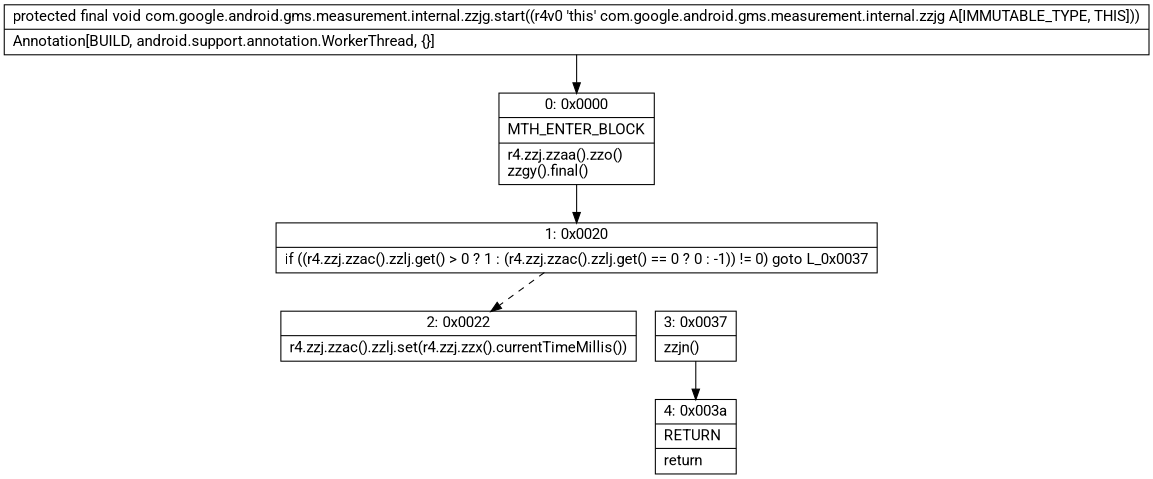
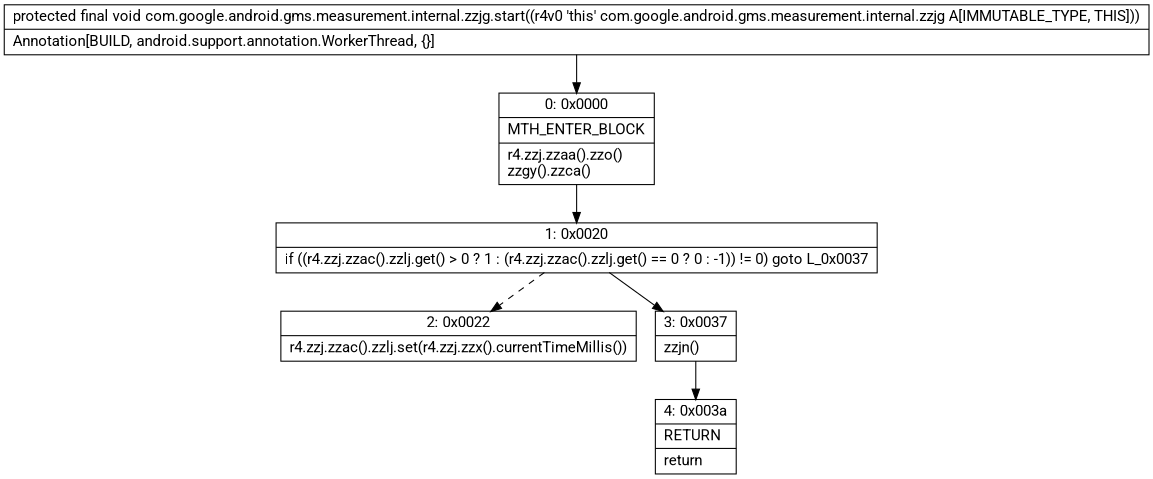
(548, 171) -> (549, 171)
none -> (632, 289)
